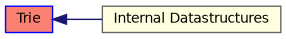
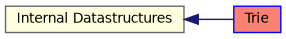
(84, 19) -> (216, 19)
